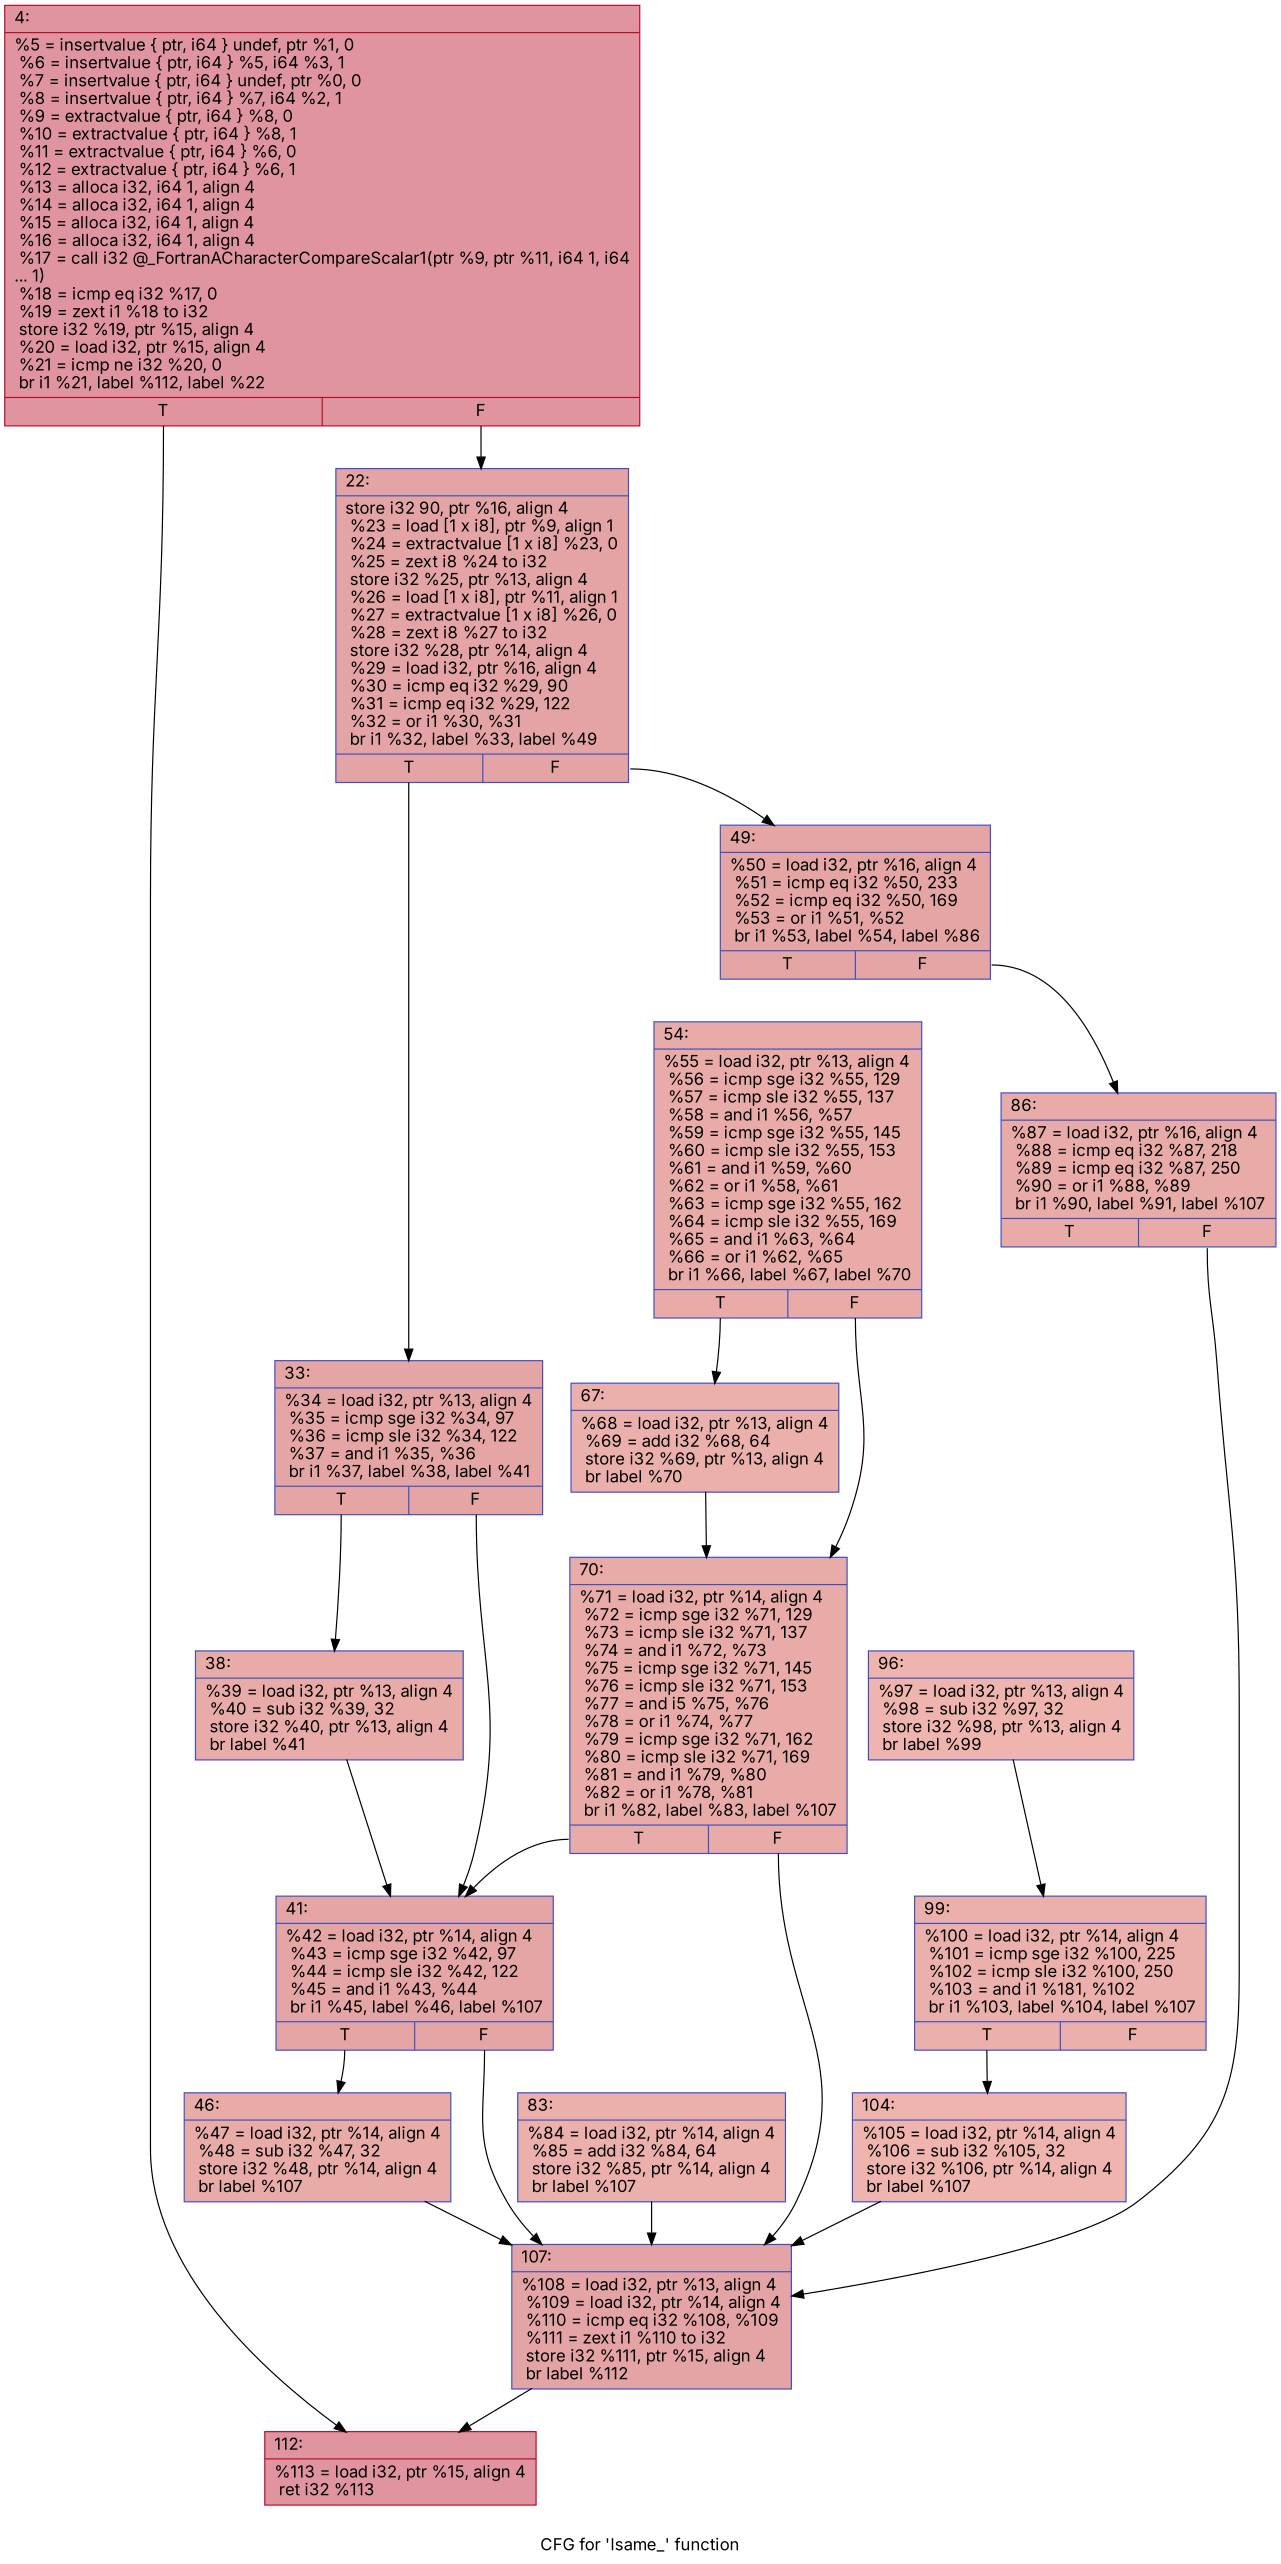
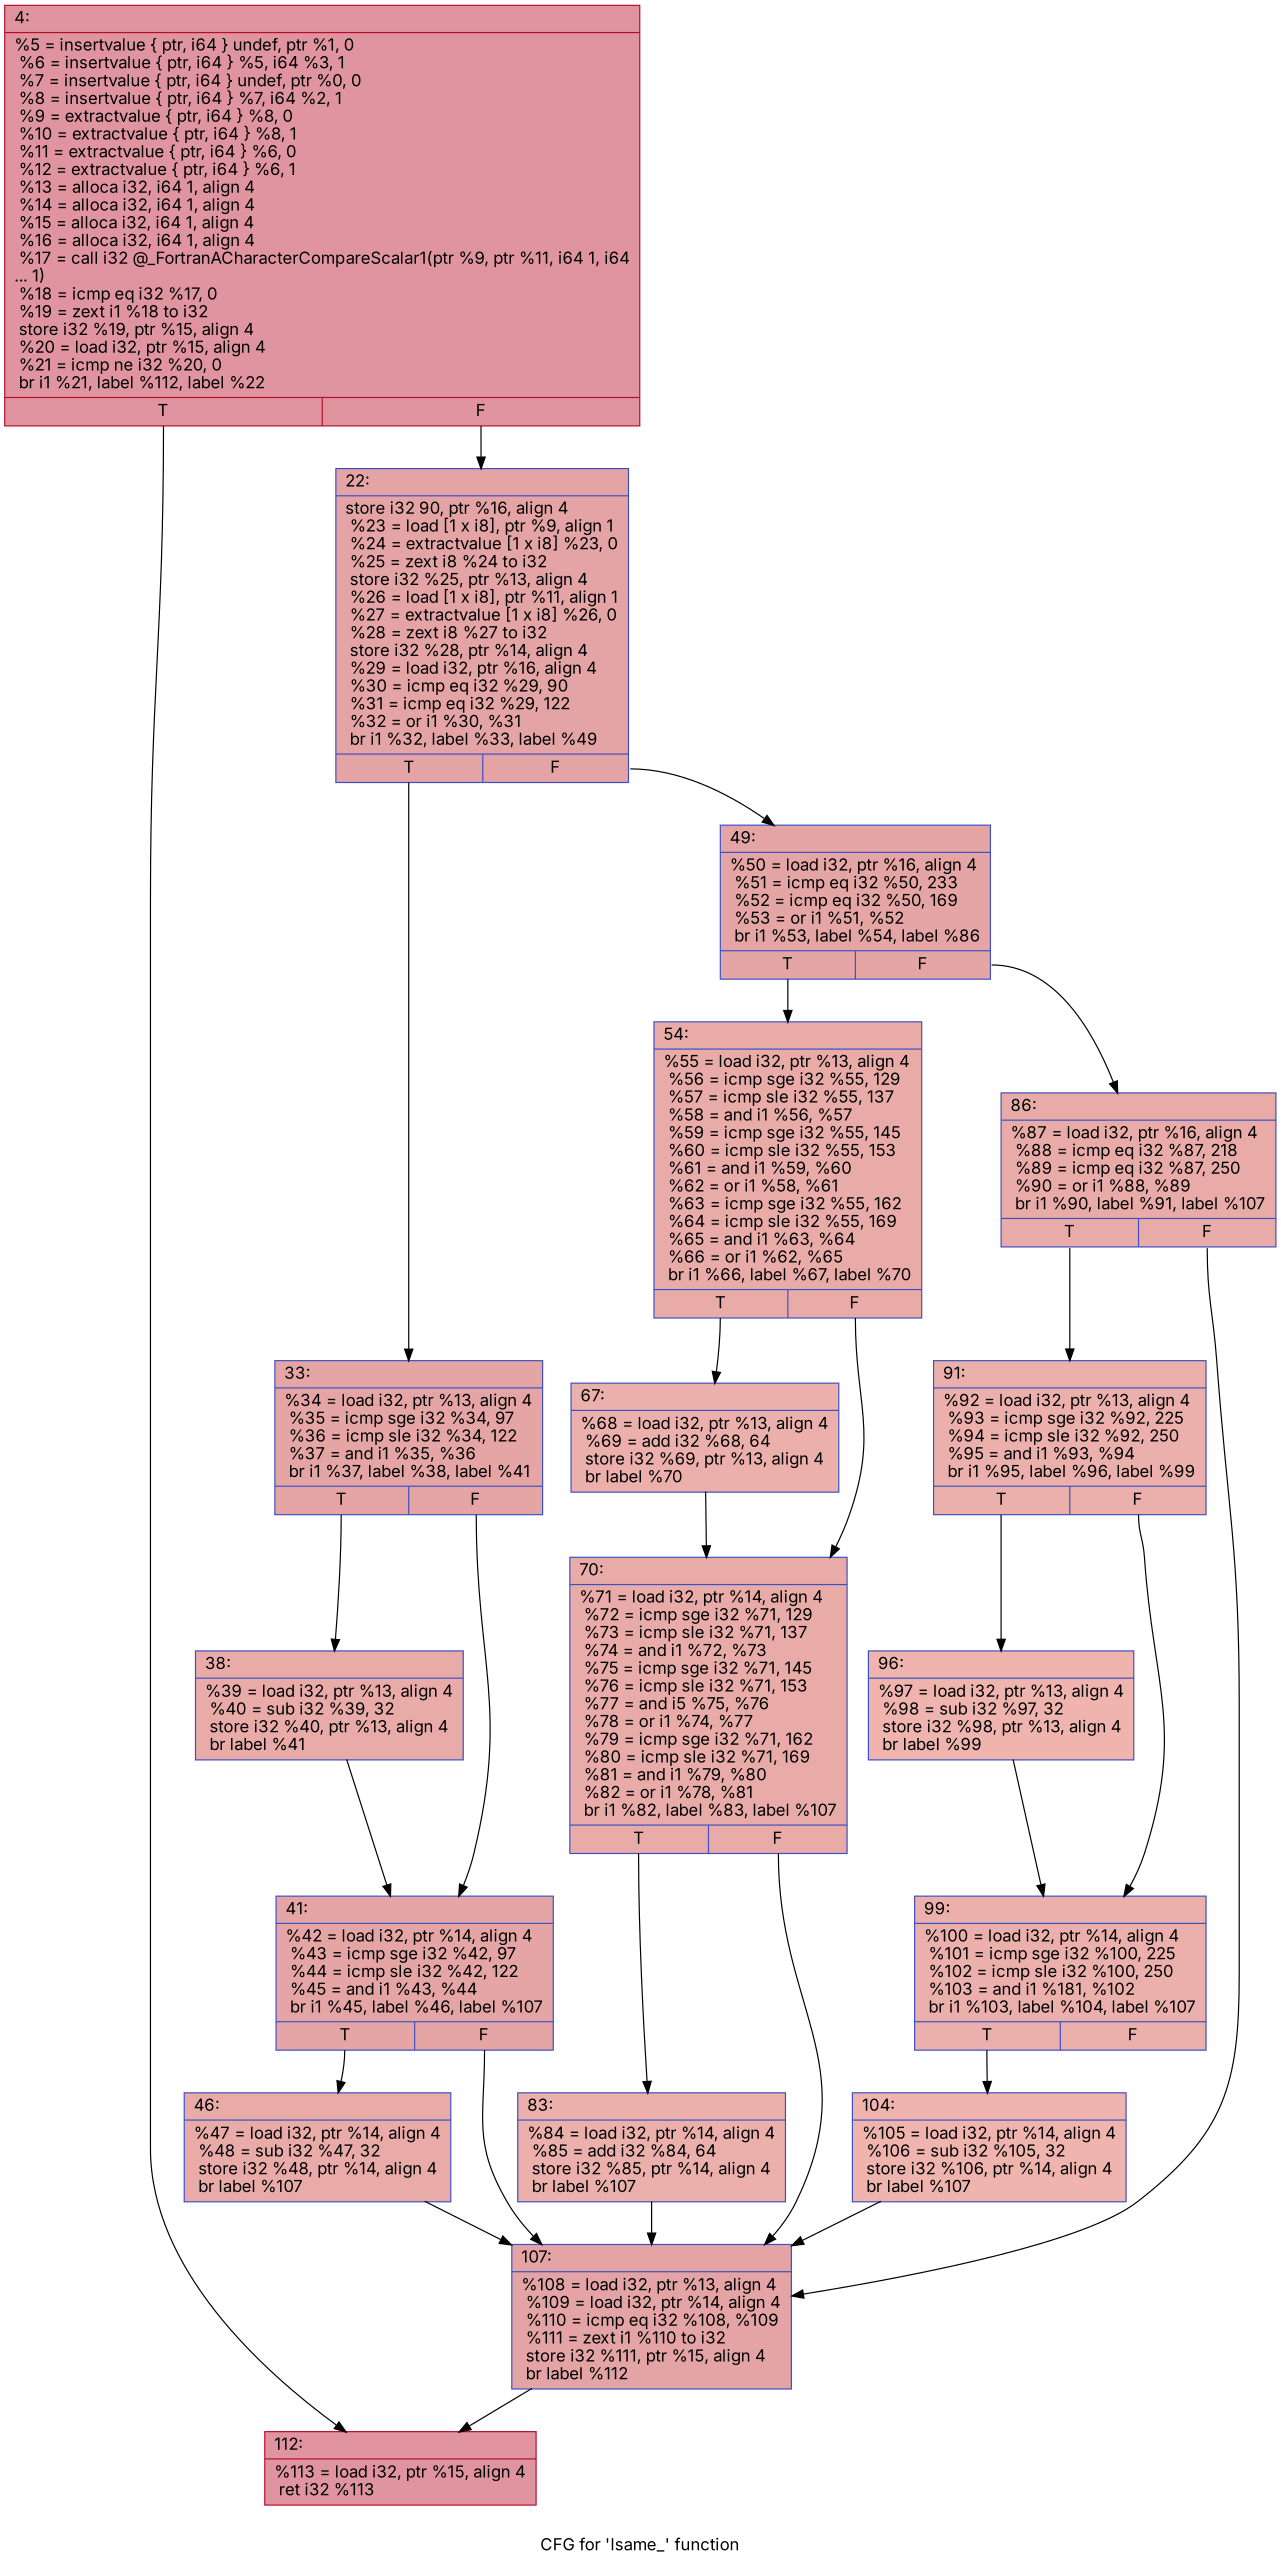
none -> (788, 995)
none -> (1070, 1438)
(517, 1854) -> (641, 1967)
